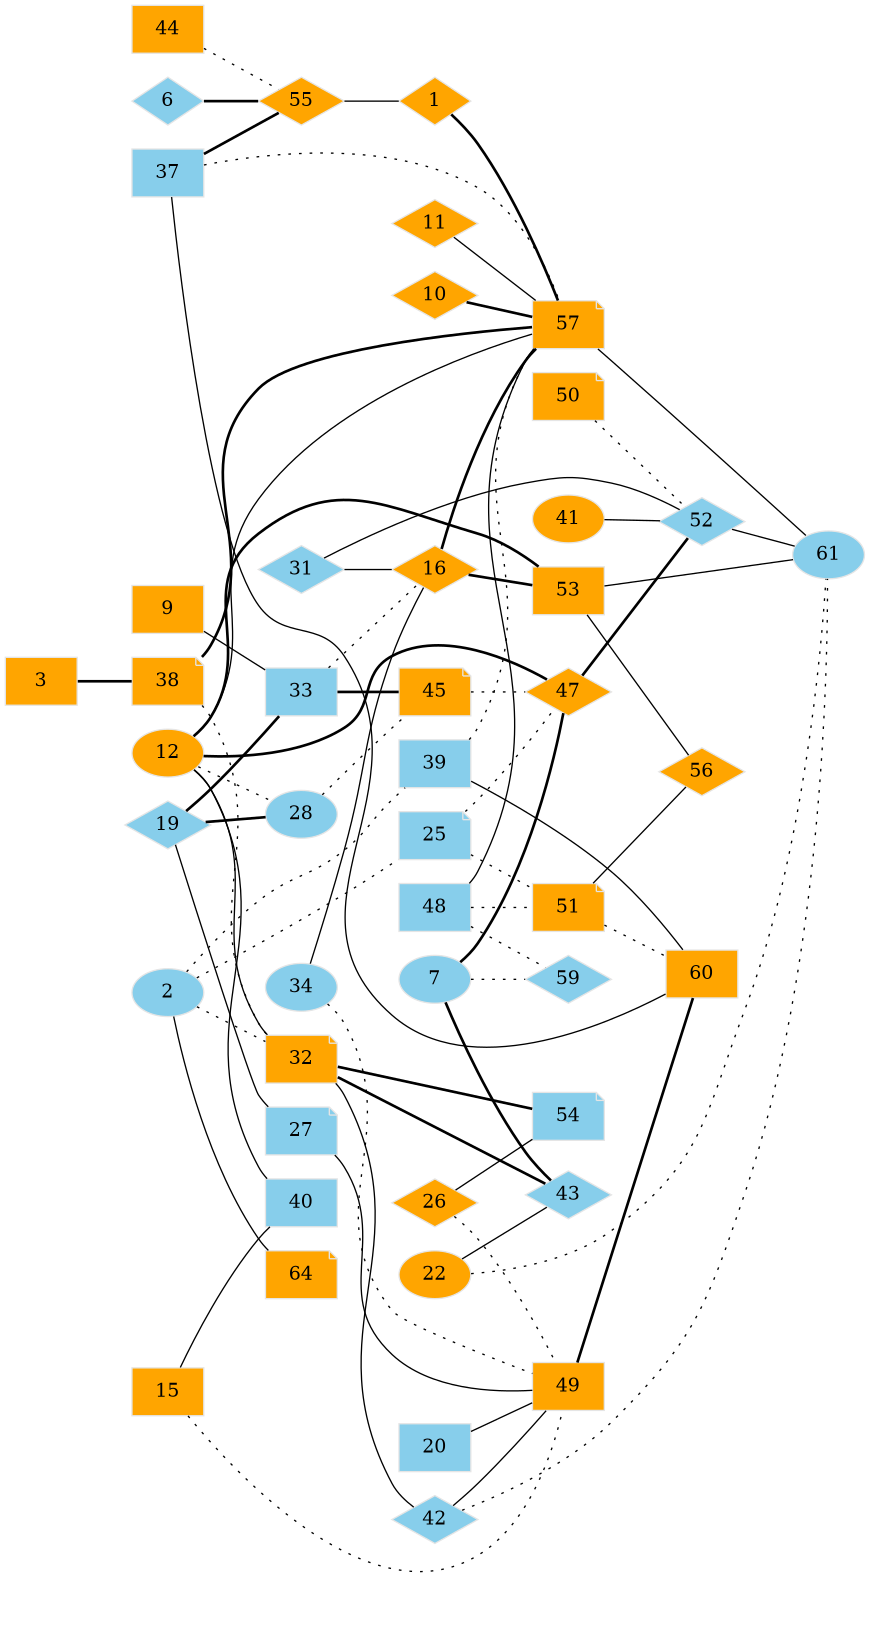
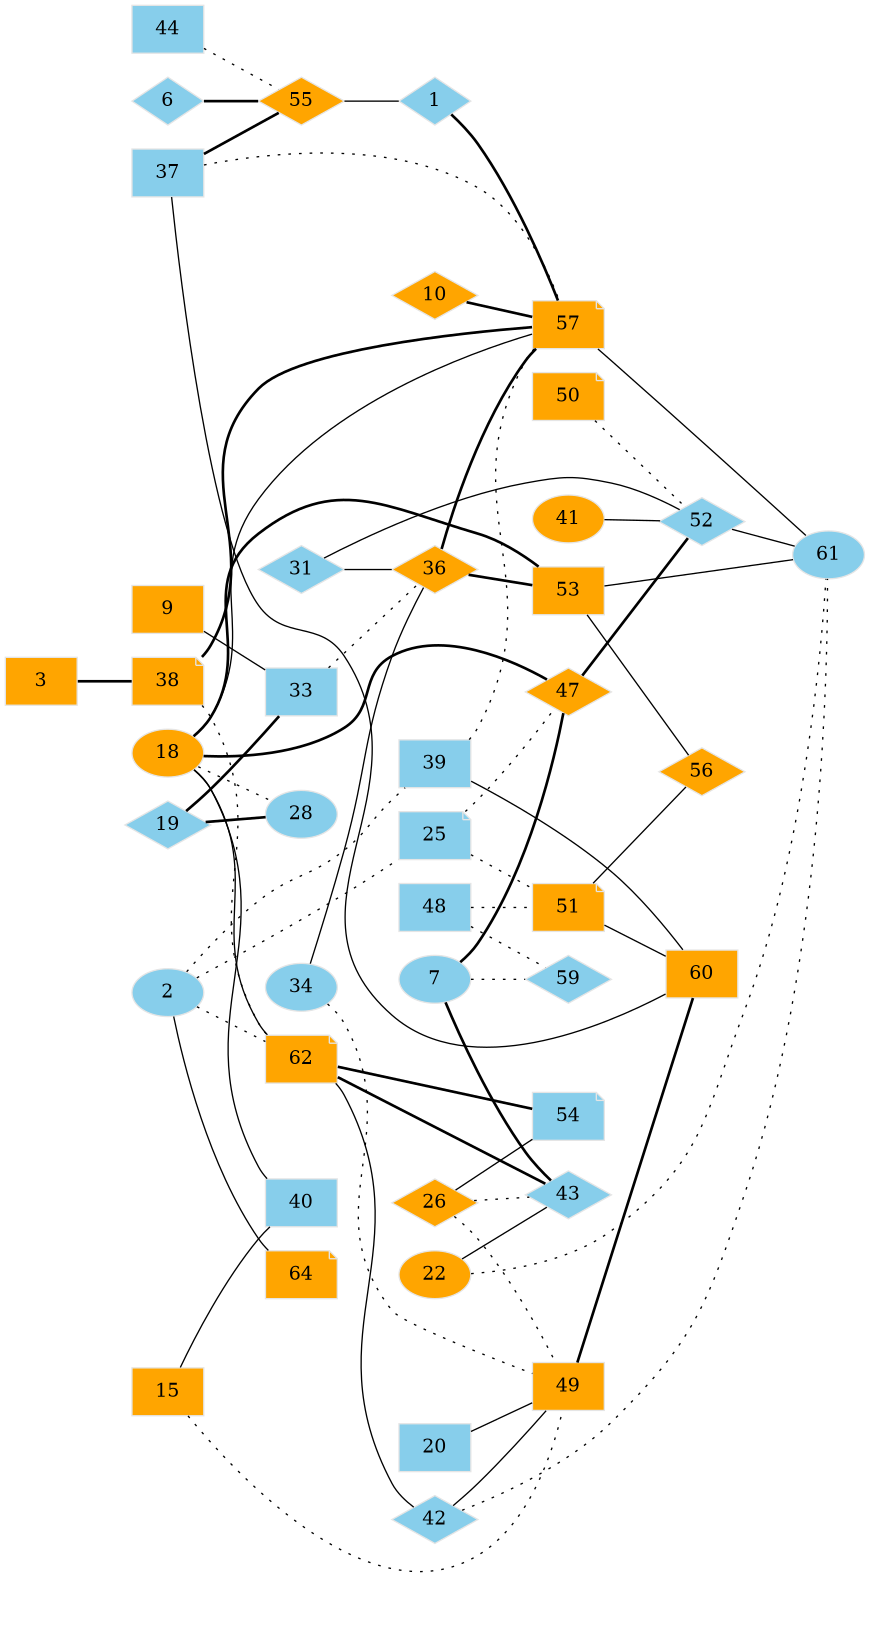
(168, 29) -> (168, 29)
(435, 101) -> (435, 101)
(435, 224) -> none
(435, 569) -> (435, 569)
(497, 589) -> none
(435, 692) -> none
(168, 753) -> (168, 753)
(635, 941) -> (635, 941)
(301, 1059) -> (301, 1059)
(301, 1131) -> none
none -> (502, 1199)
